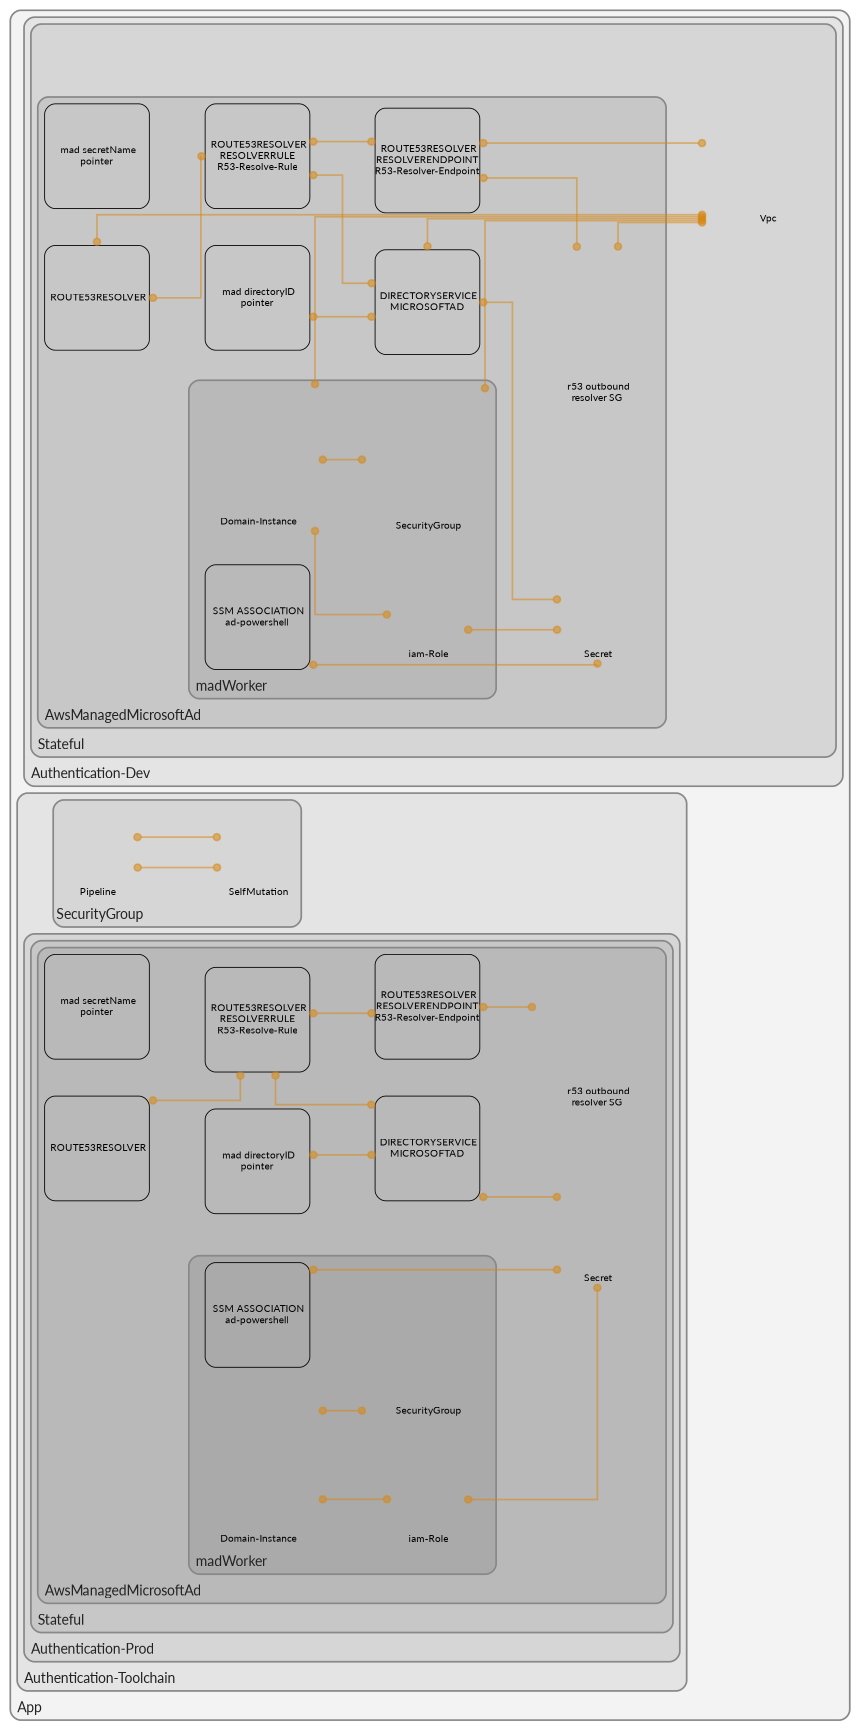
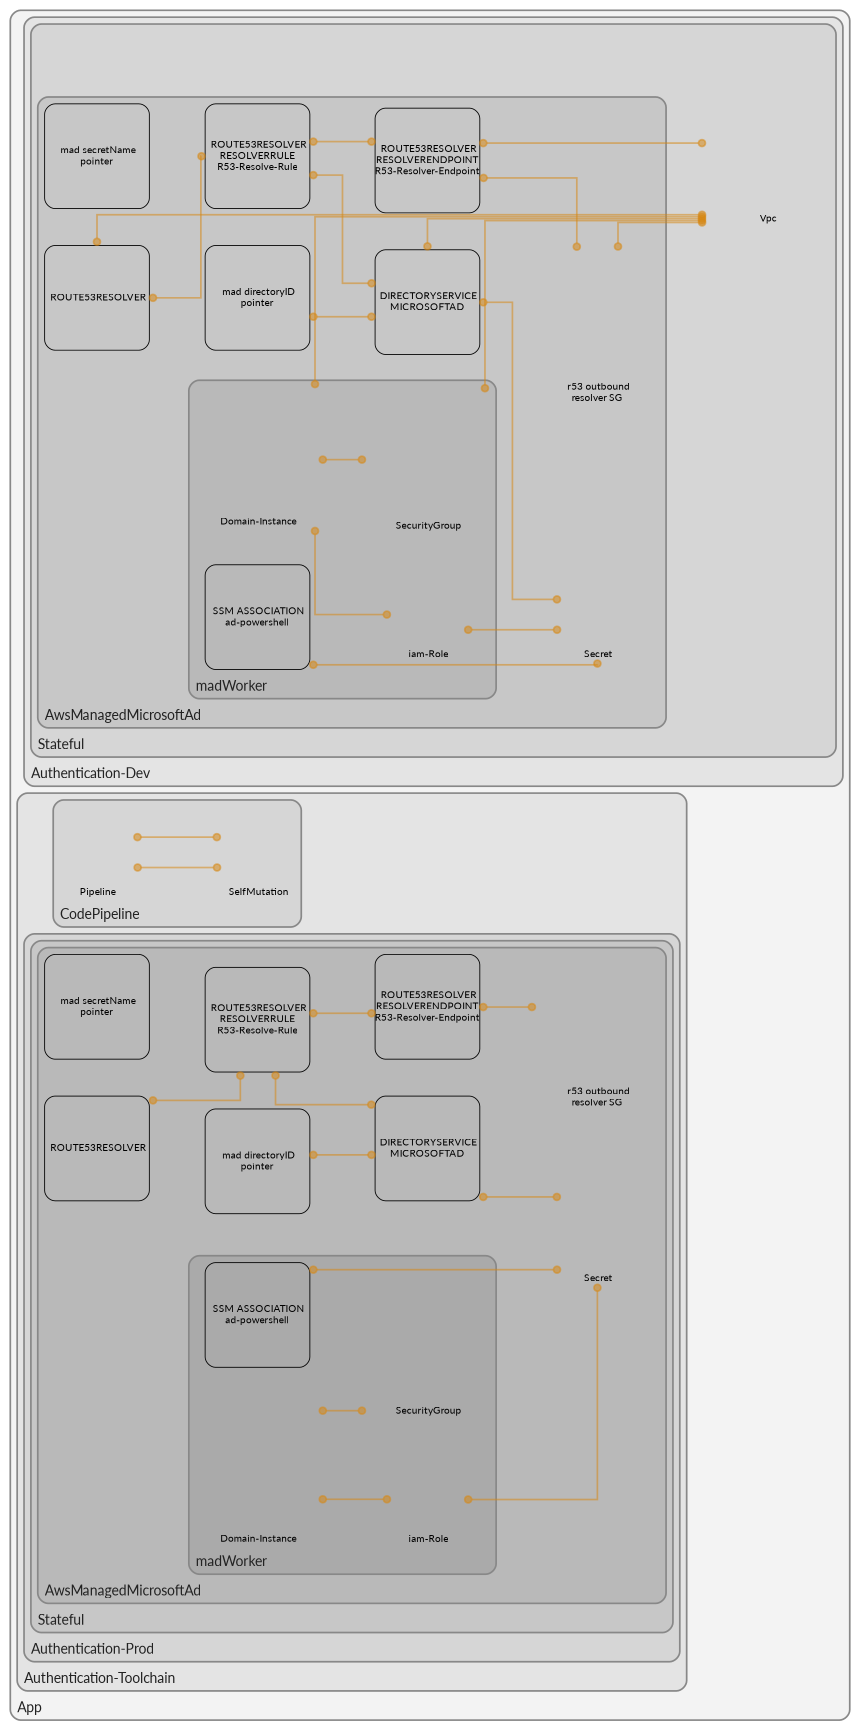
(100, 916) -> (100, 916)
